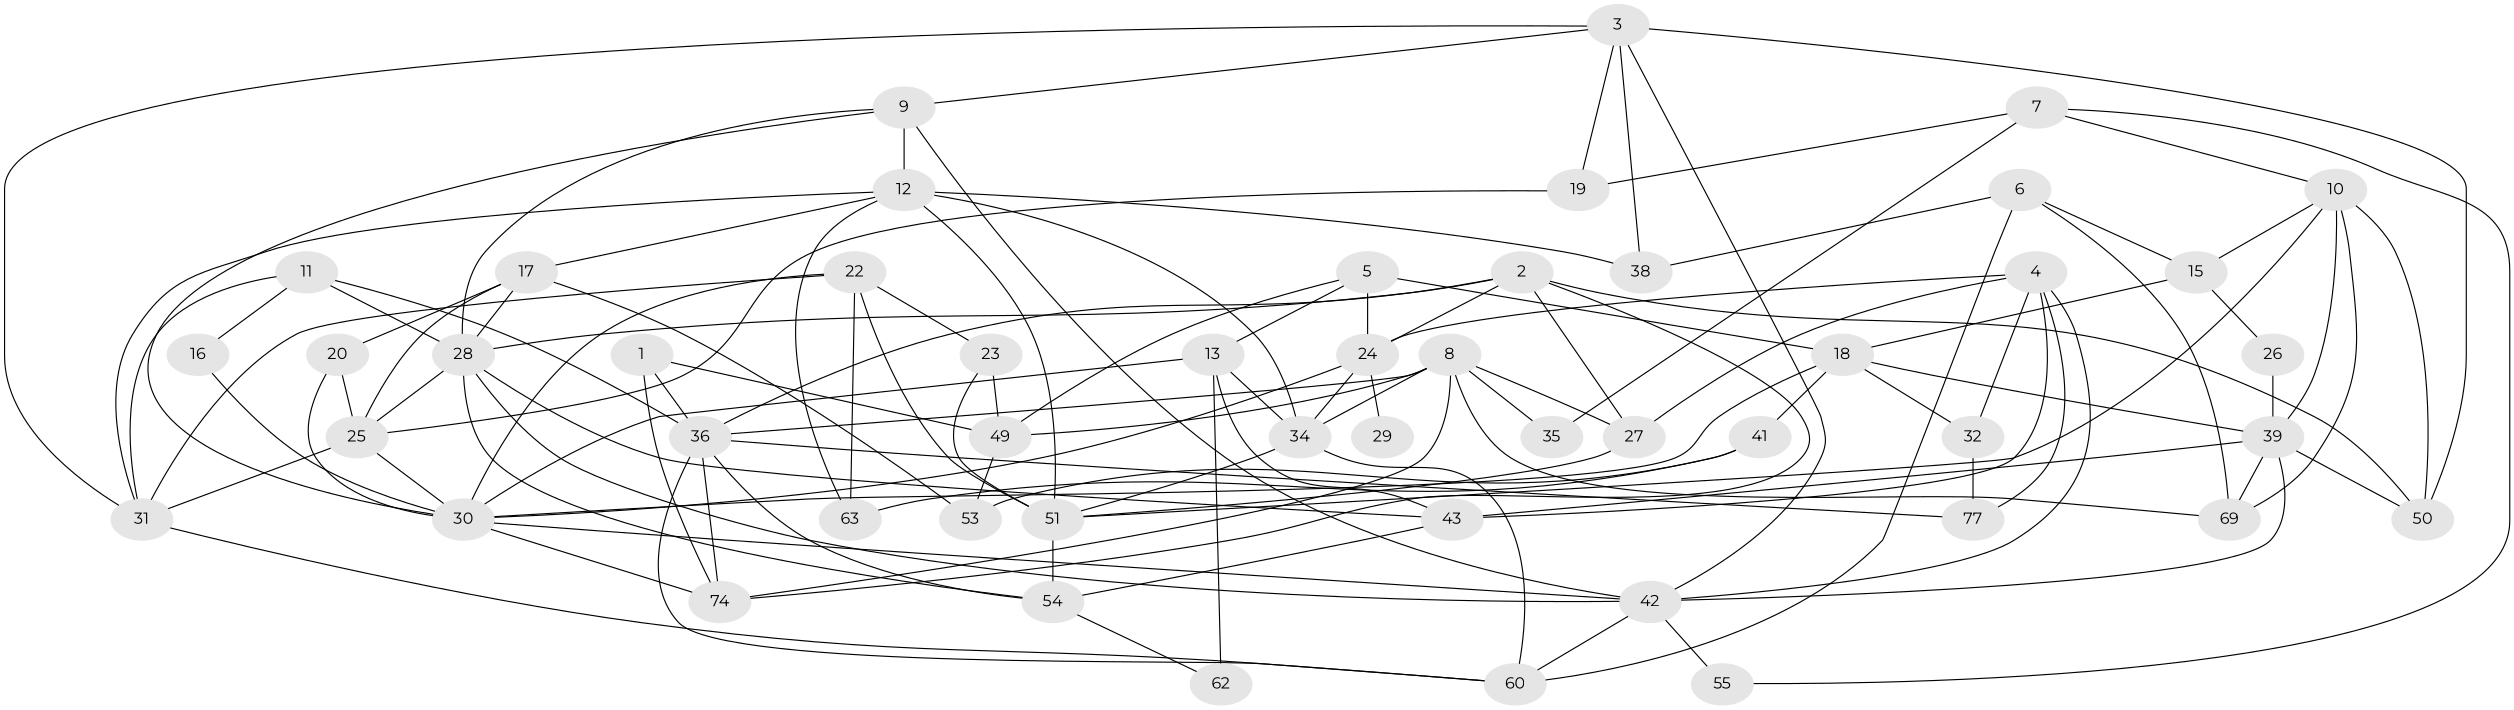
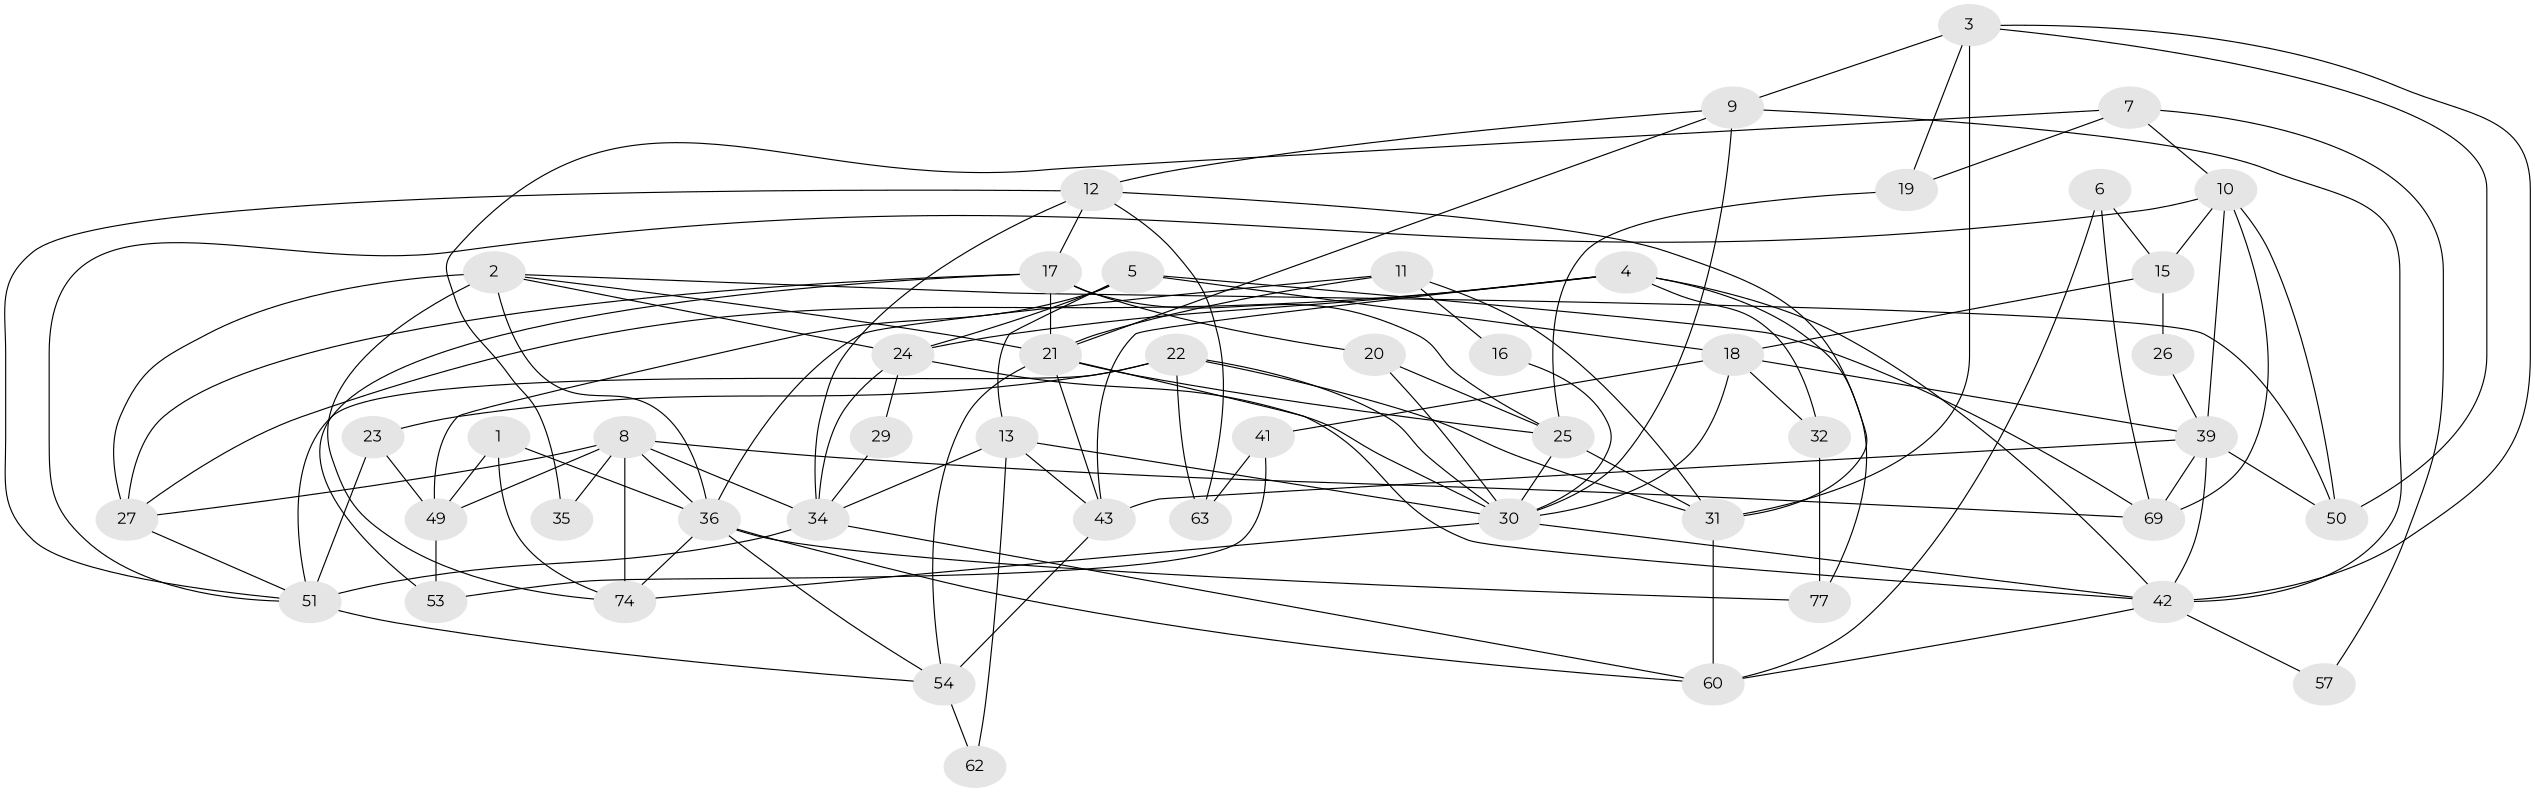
(1641, 272) -> none
none -> (538, 311)
none -> (1667, 321)
(464, 355) -> (1051, 355)
none -> (850, 478)
(1722, 684) -> (2324, 684)
